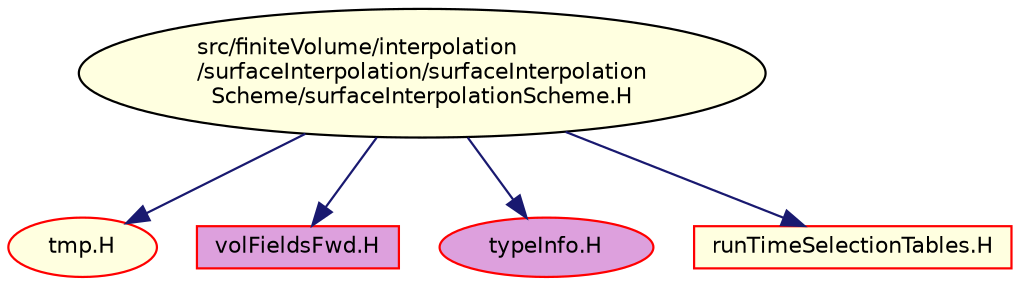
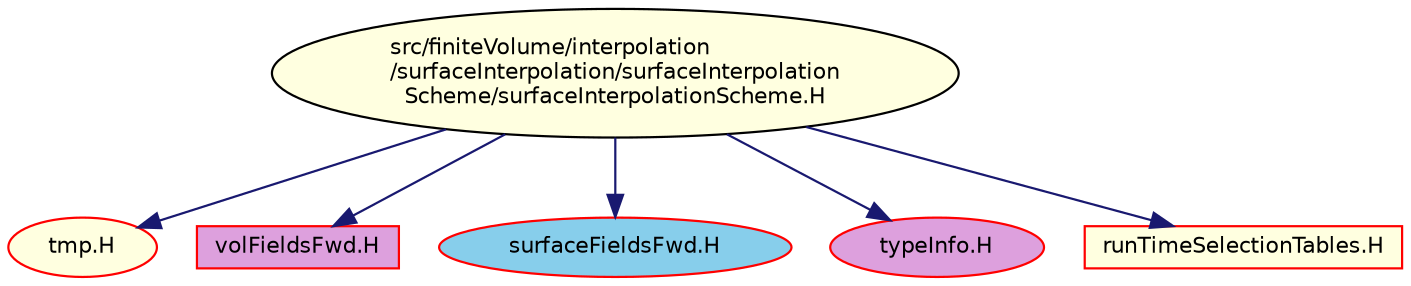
none -> (615, 247)
